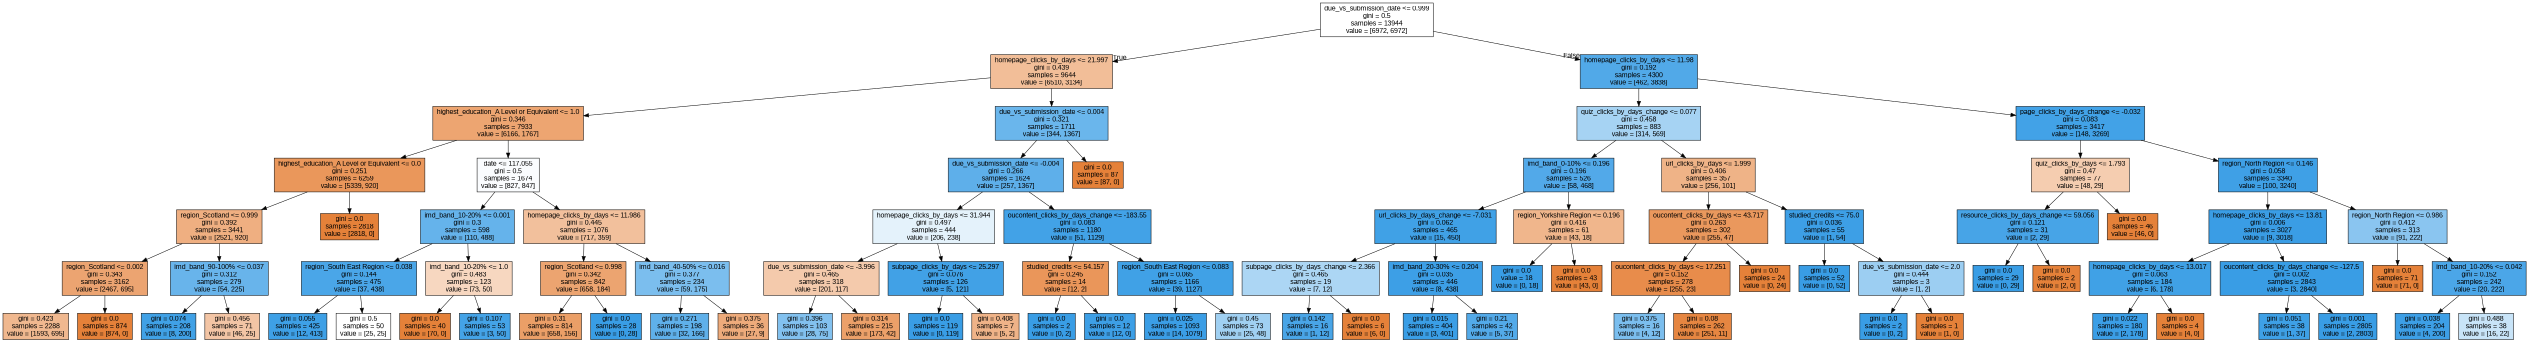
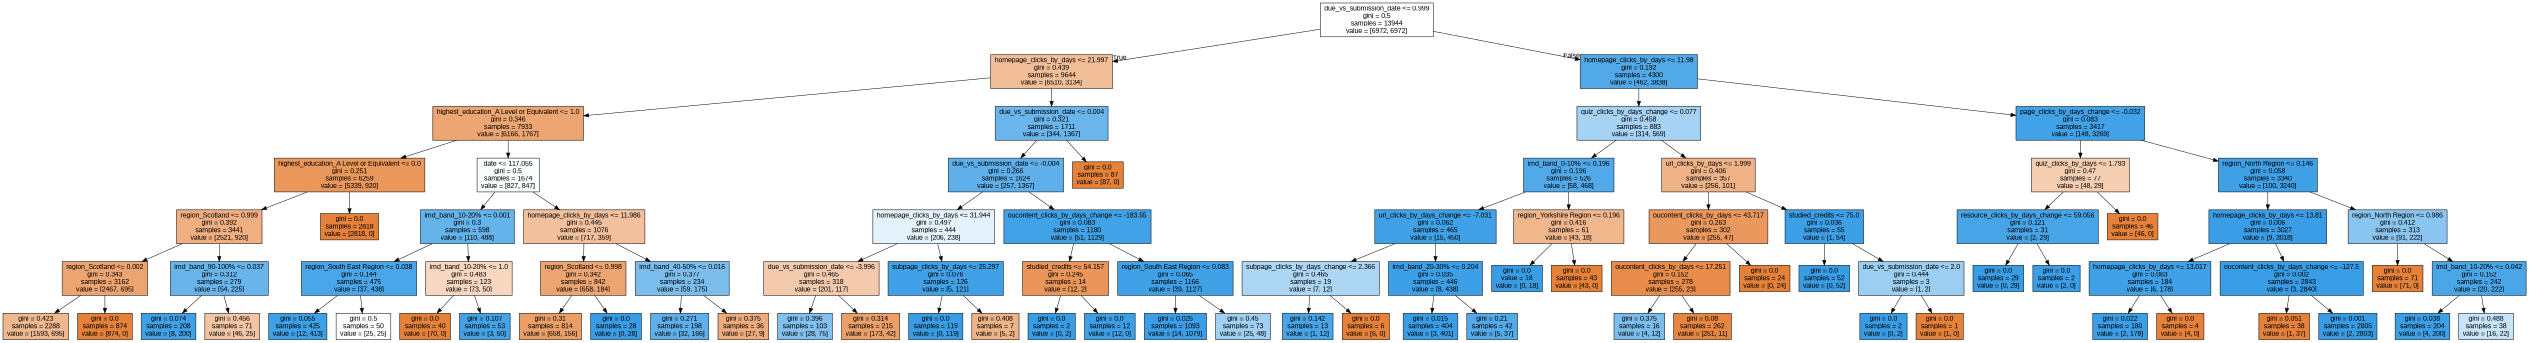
(2057, 278) -> (2057, 278)
(1308, 326) -> (1308, 326)
(2284, 326) -> (2284, 326)
